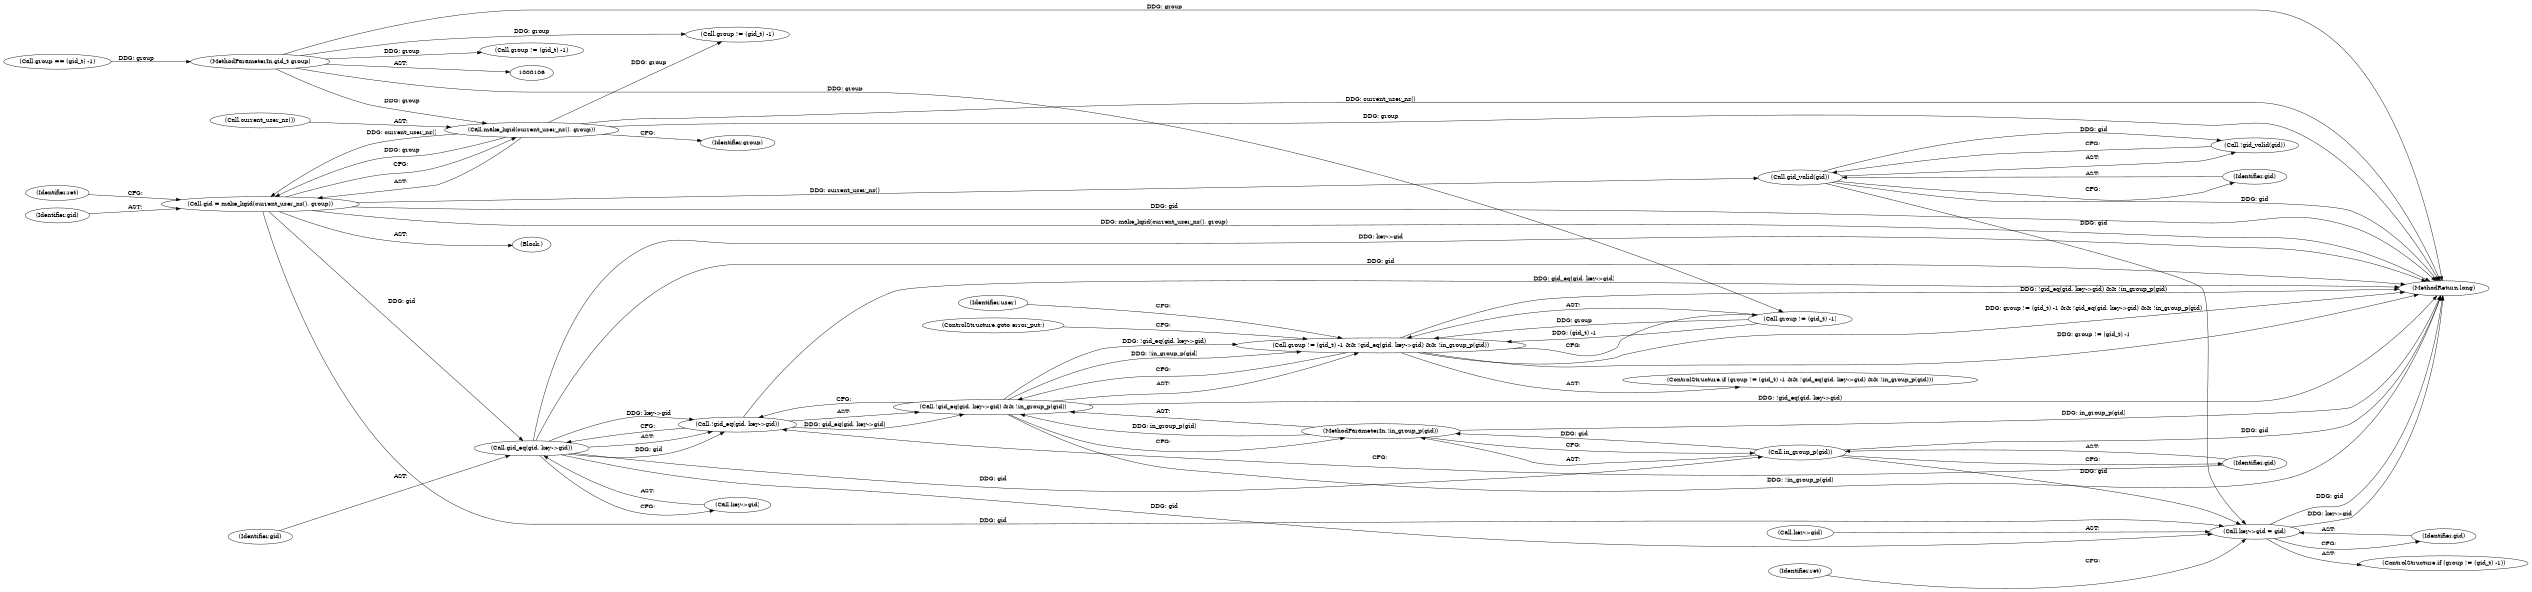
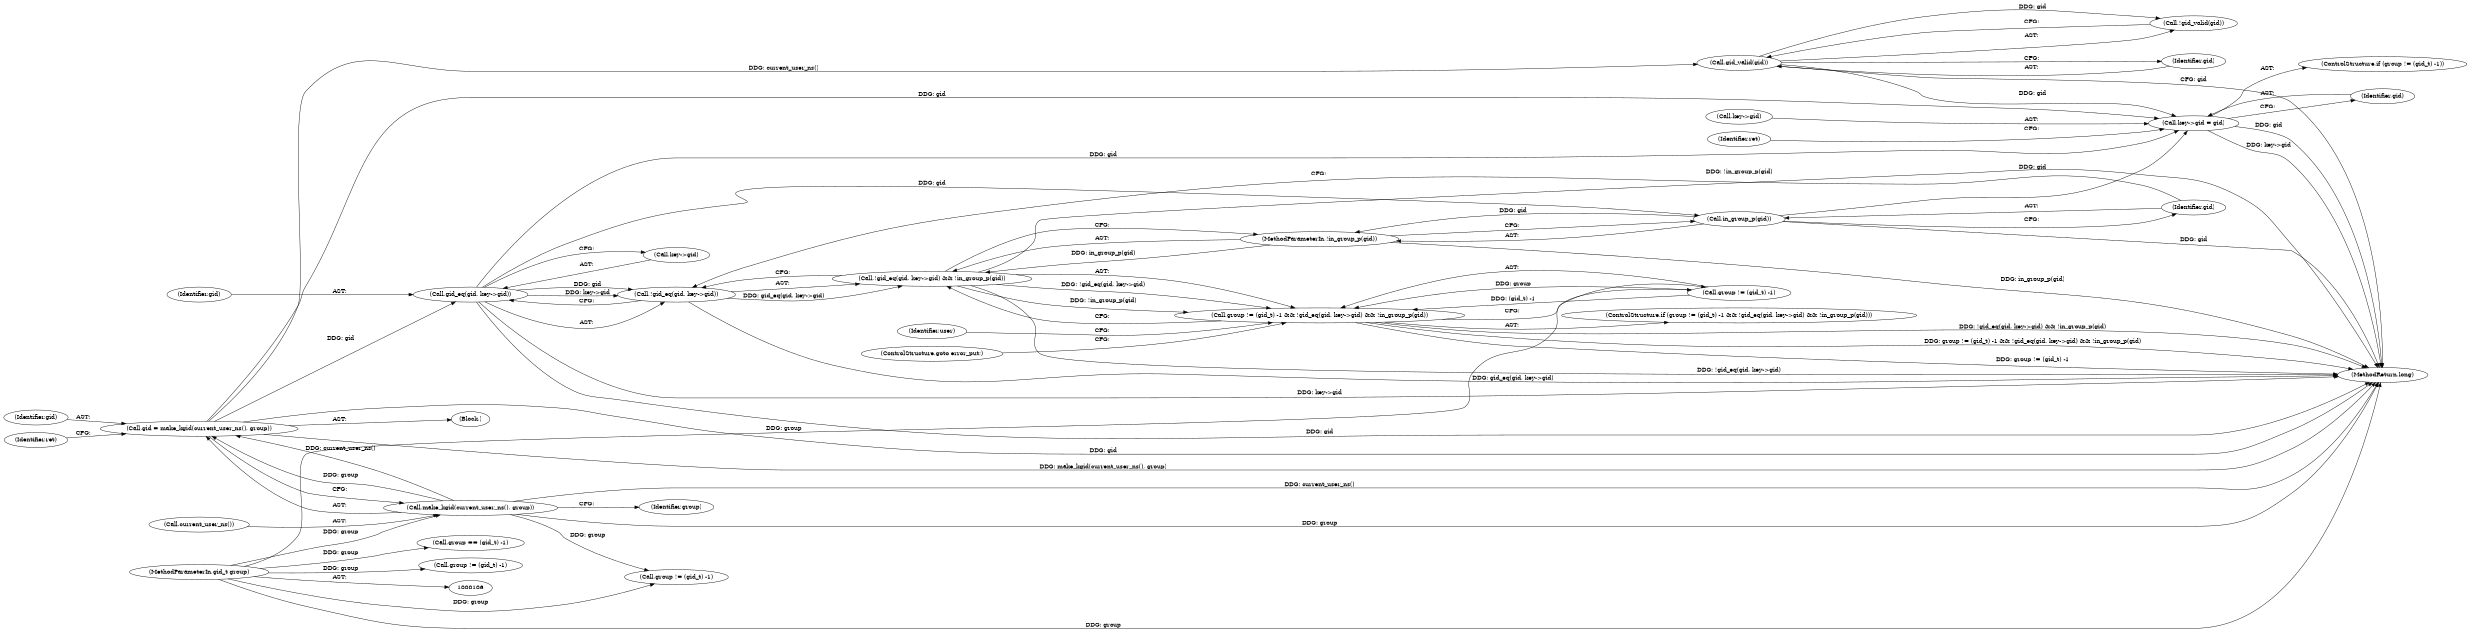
(149, 62) -> (342, 560)
(2255, 199) -> (2194, 80)
